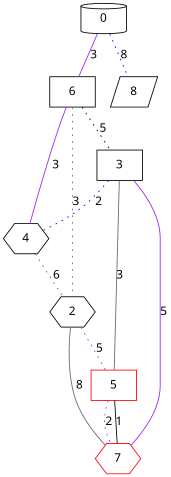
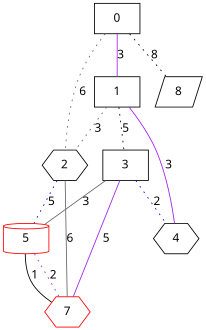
(104, 19) -> (117, 19)
(119, 55) -> (148, 55)
(73, 92) -> (117, 92)
(49, 275) -> (75, 88)
(93, 349) -> (46, 202)
(80, 385) -> (70, 239)
(114, 385) -> (26, 239)
